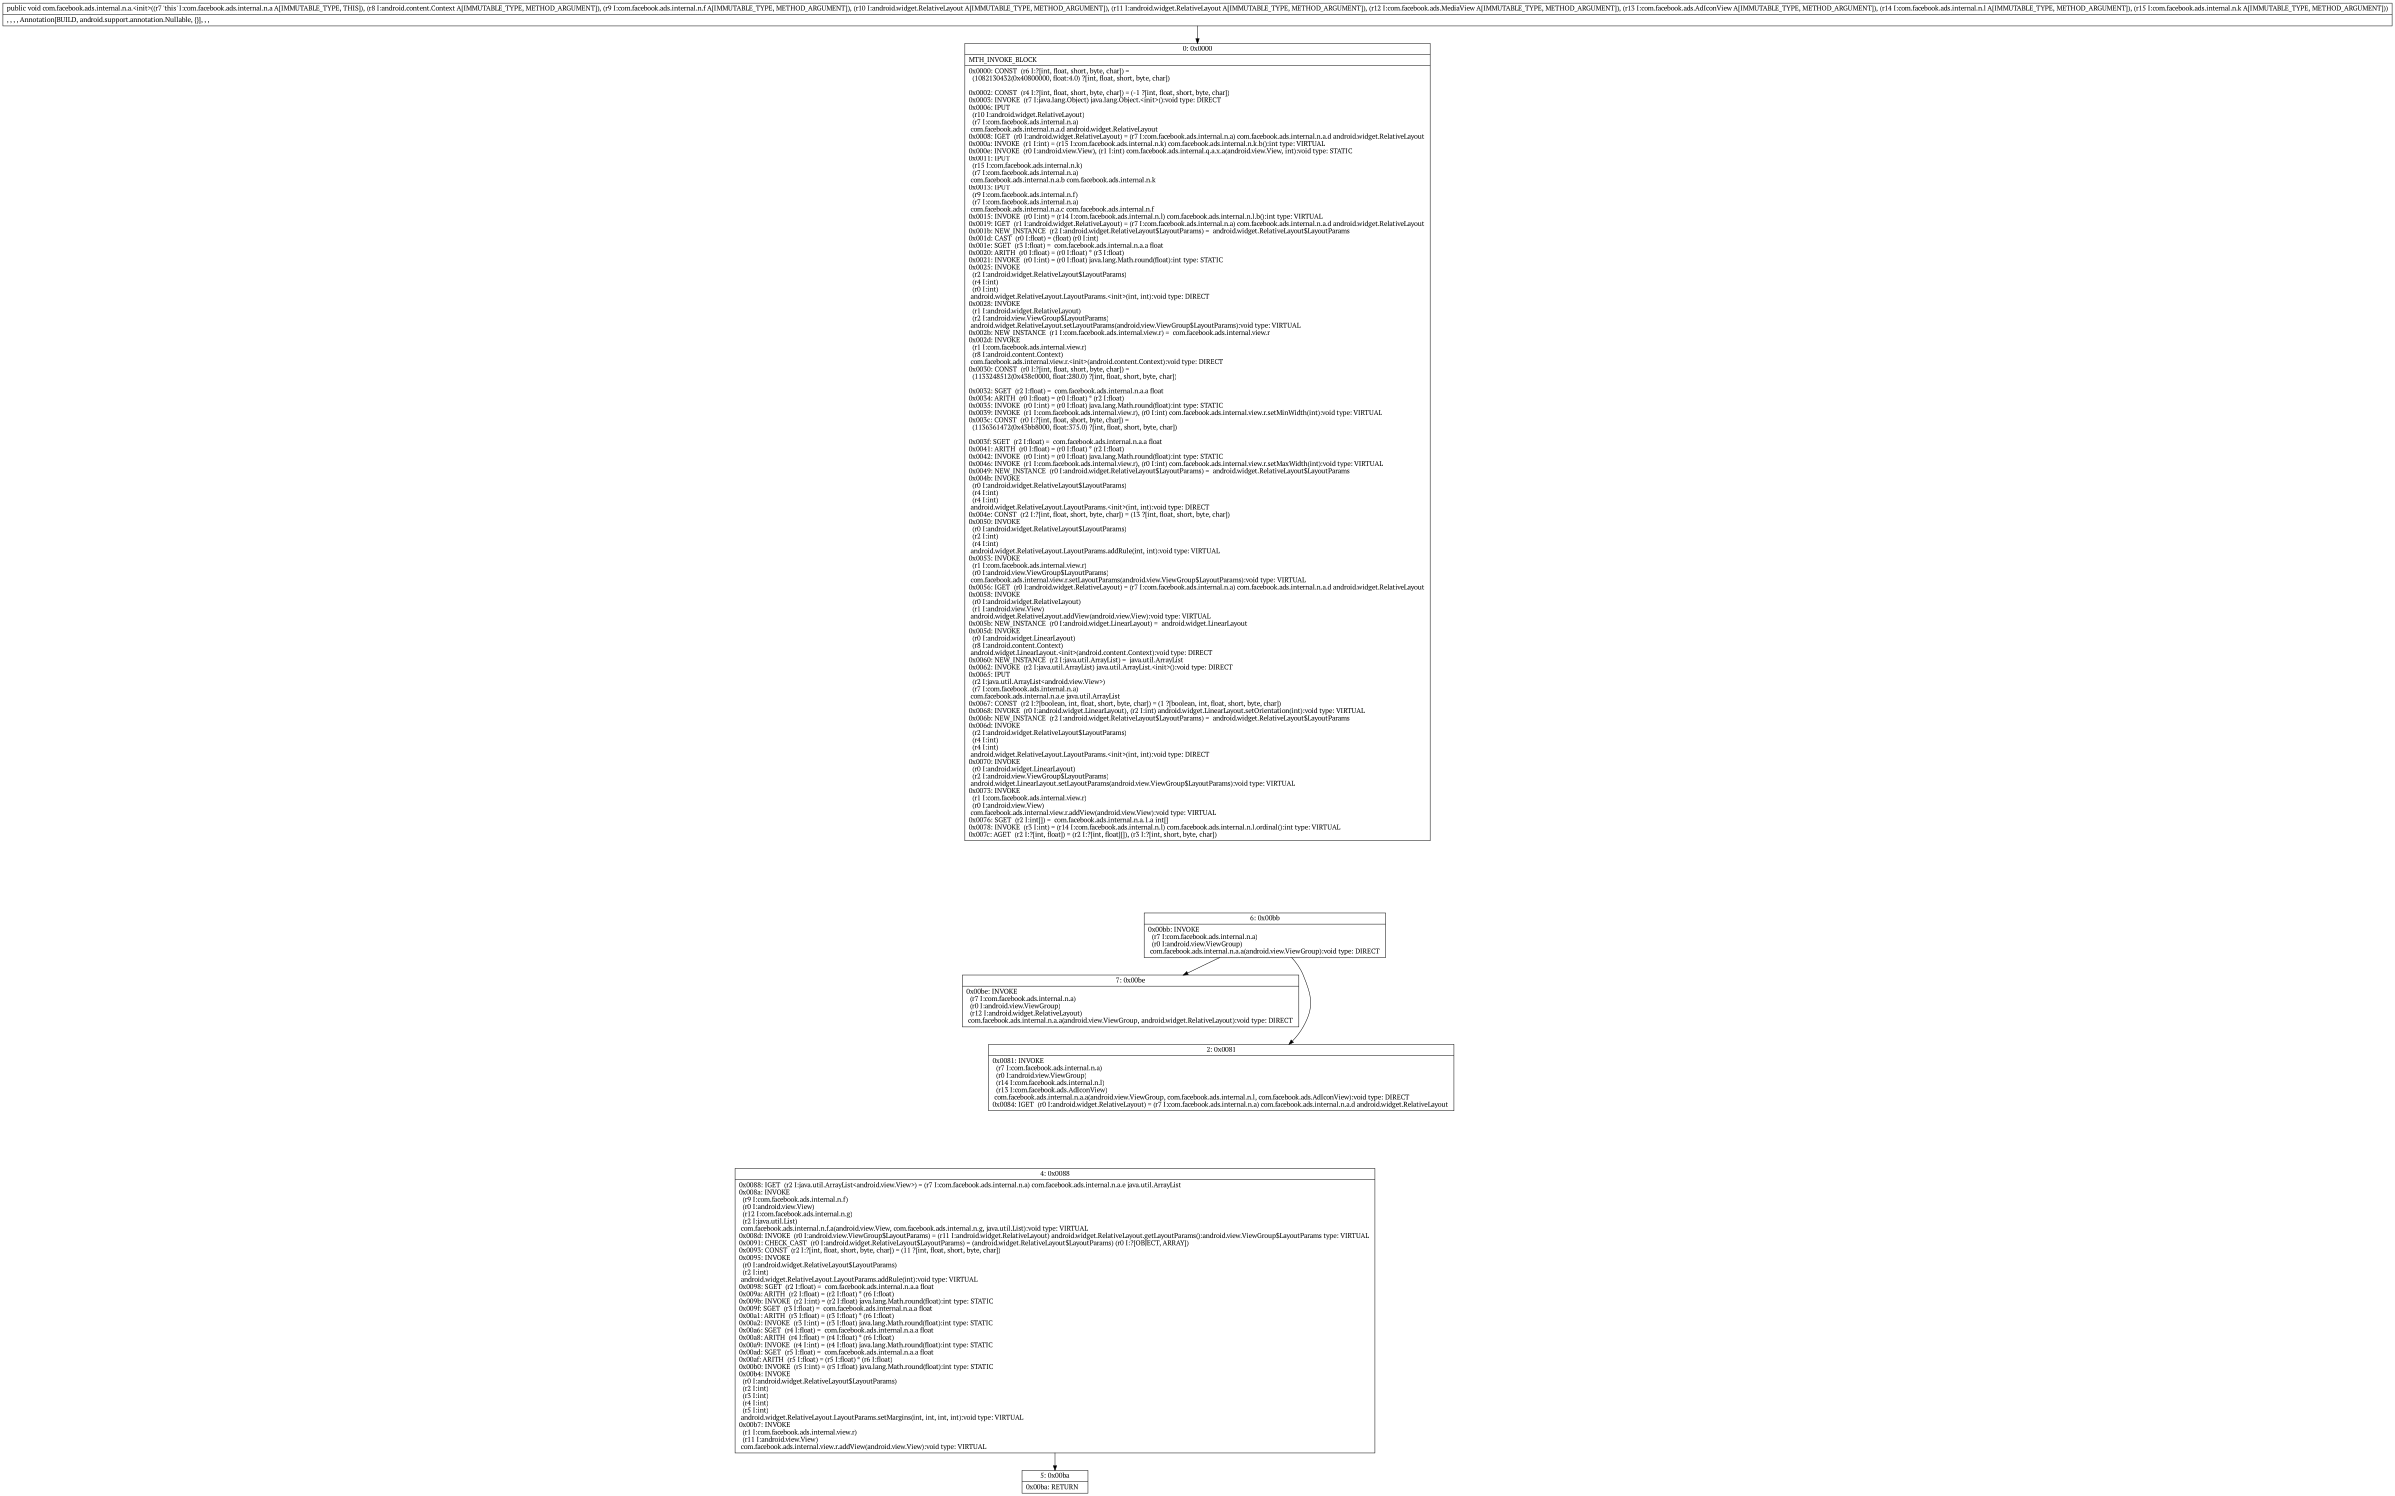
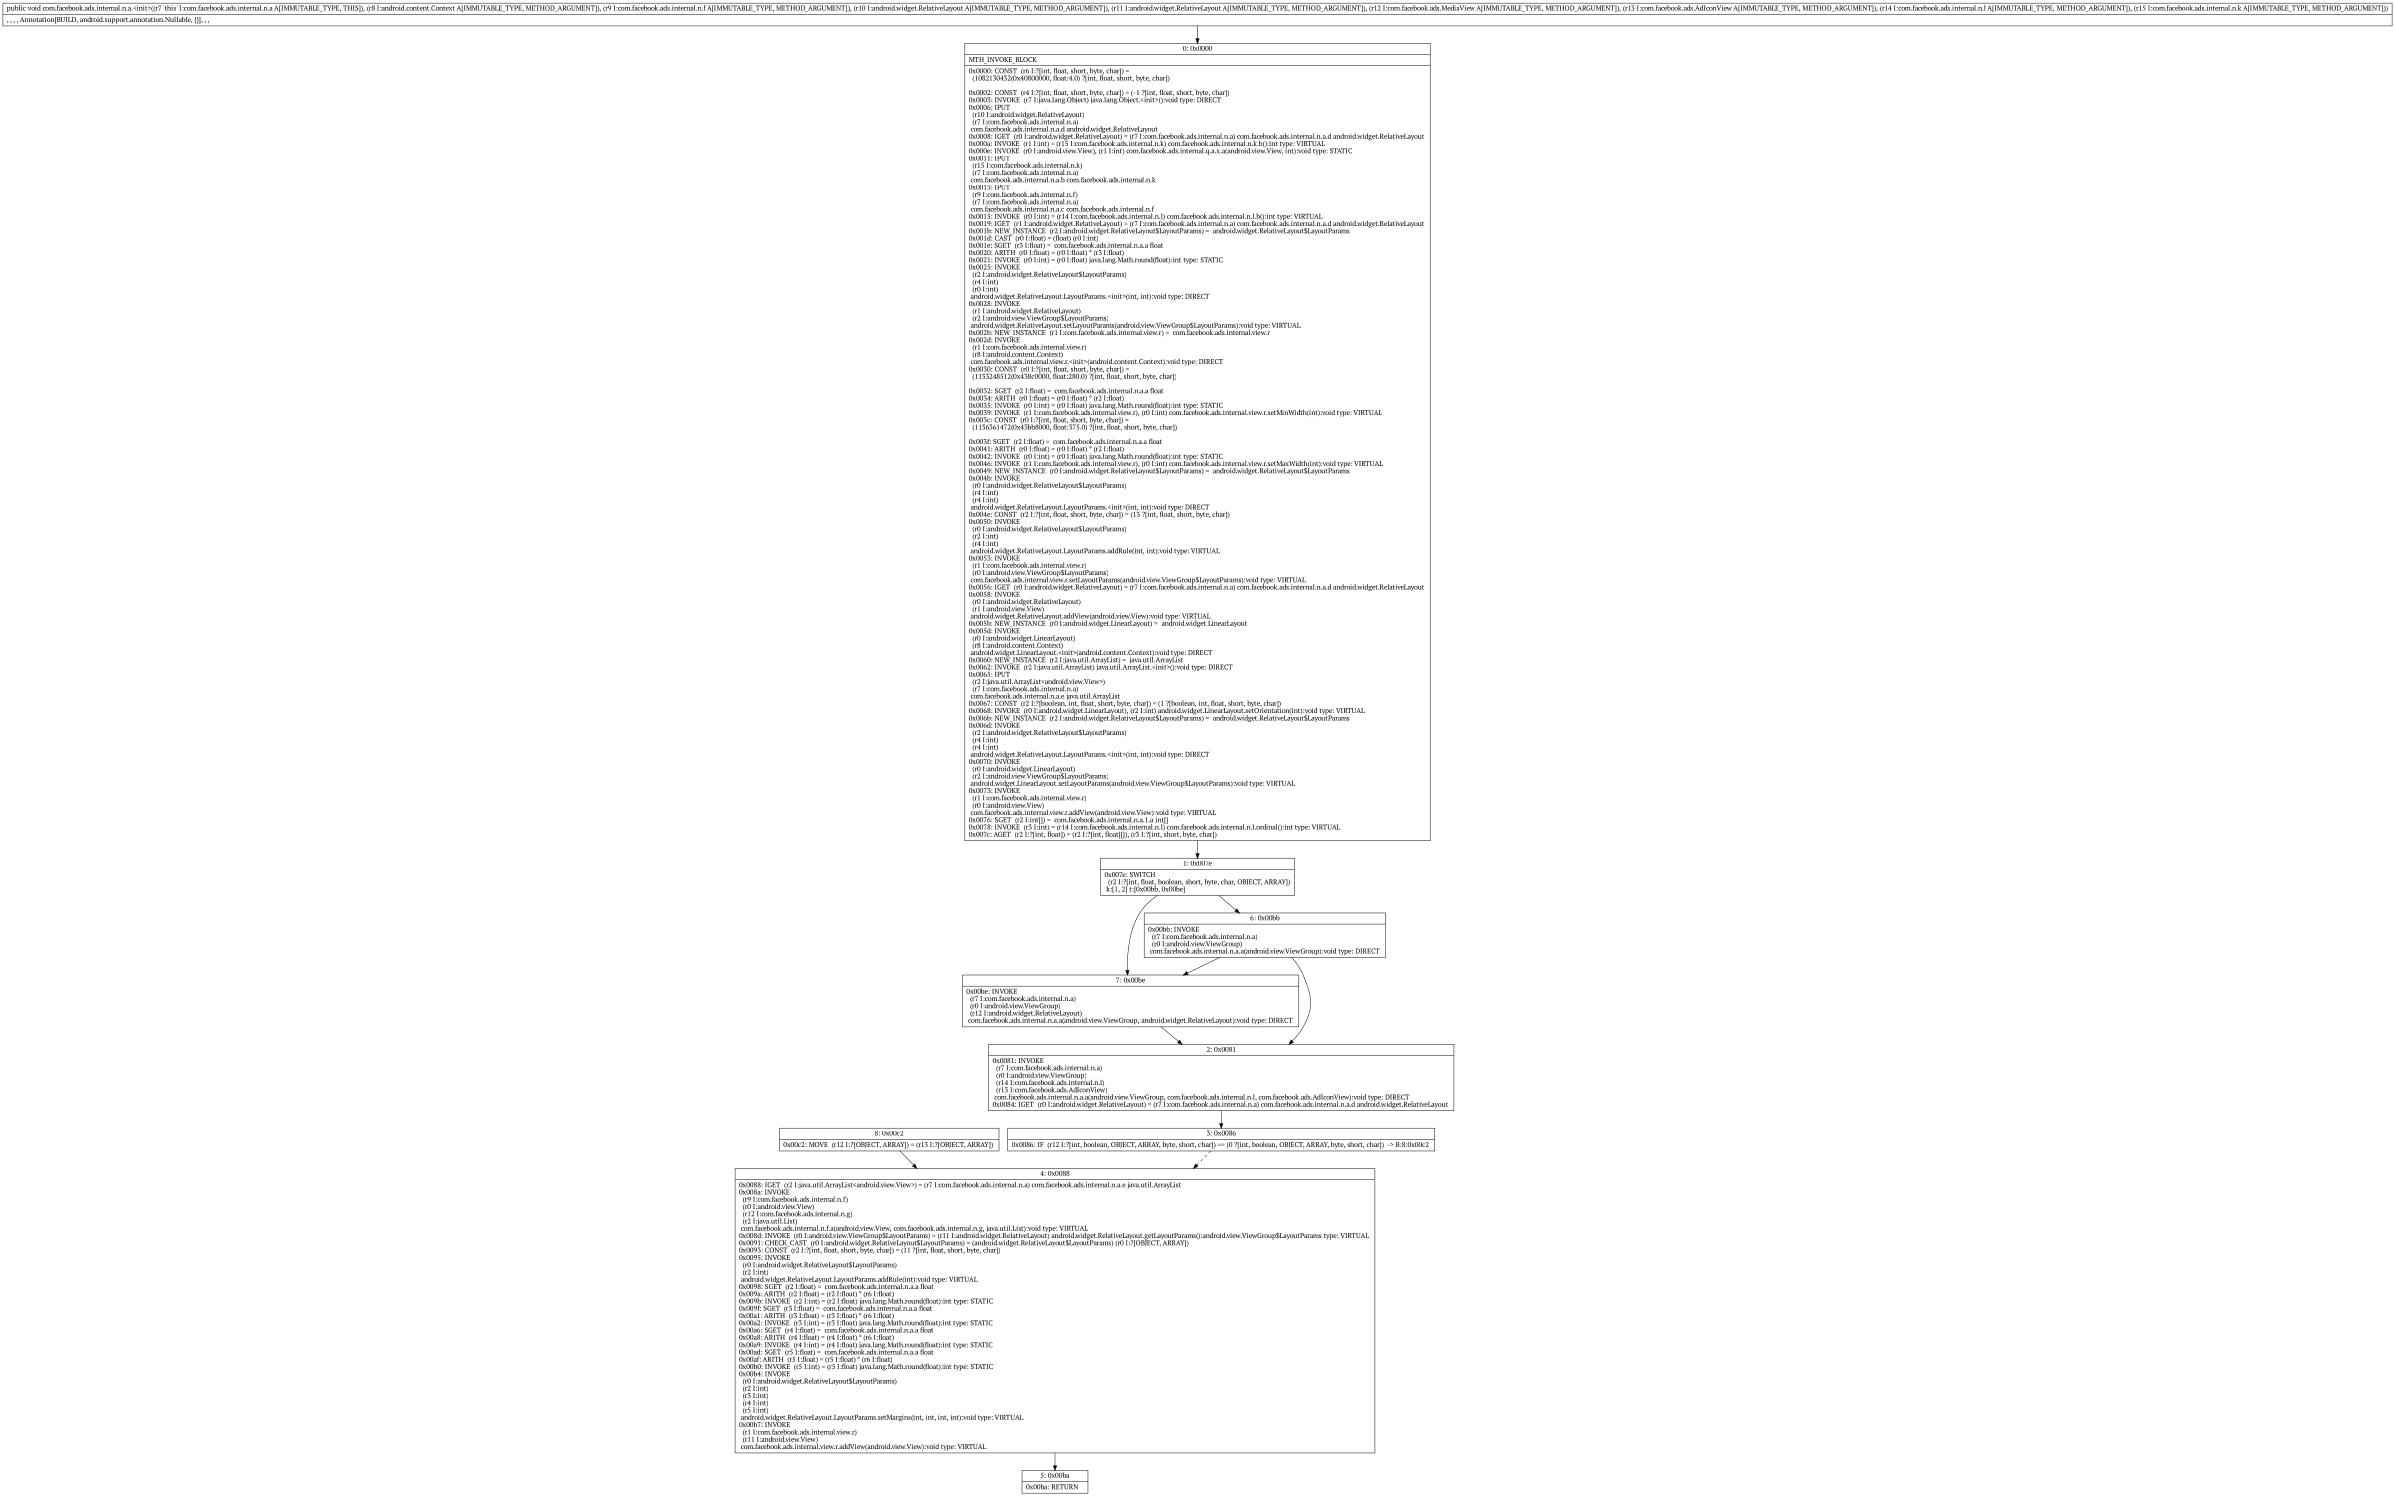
none -> (1198, 877)
none -> (1170, 1034)
none -> (889, 1140)
none -> (1221, 1140)
